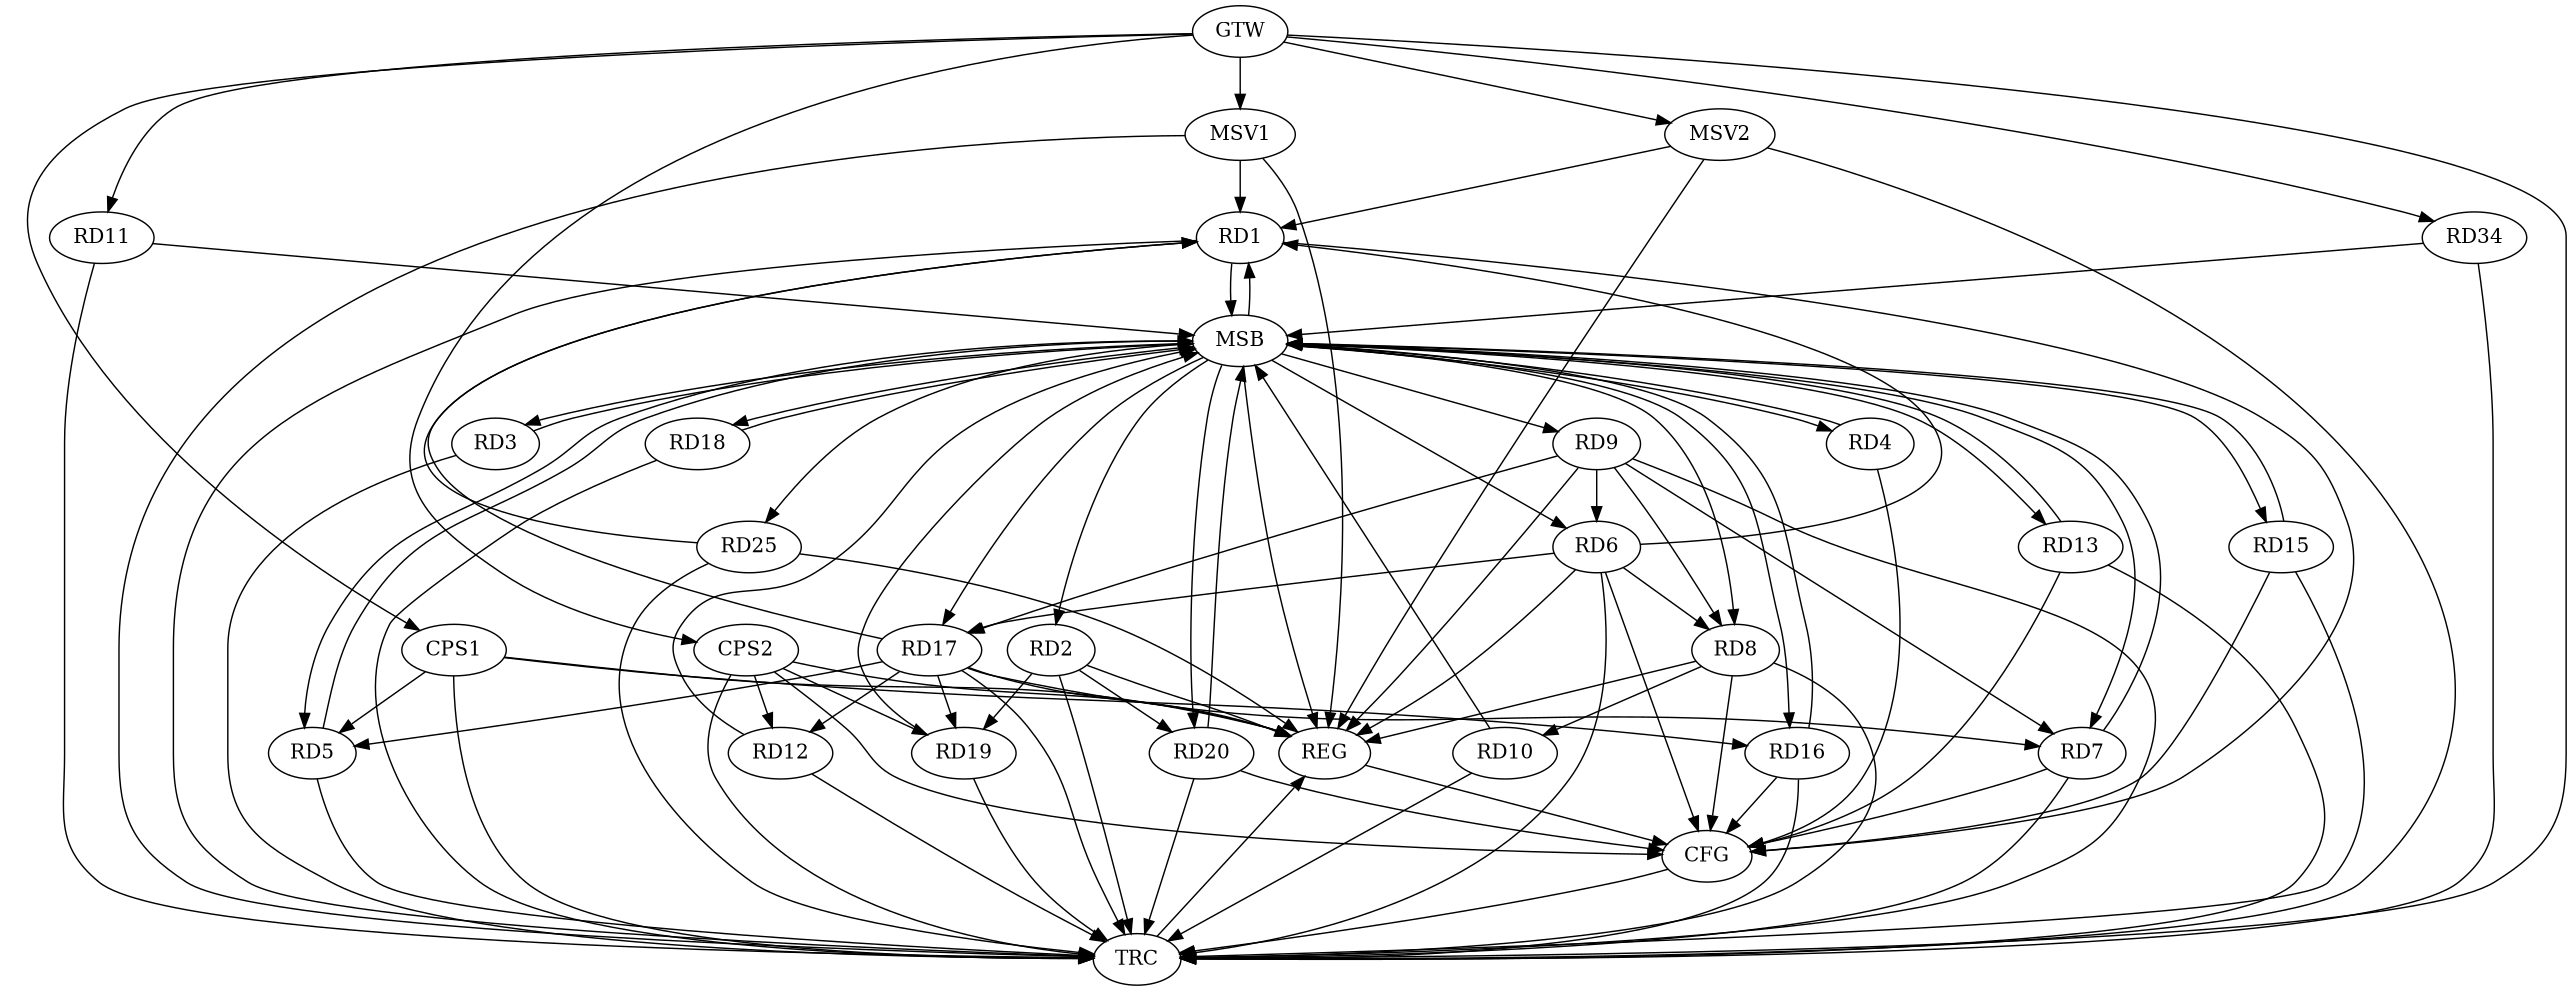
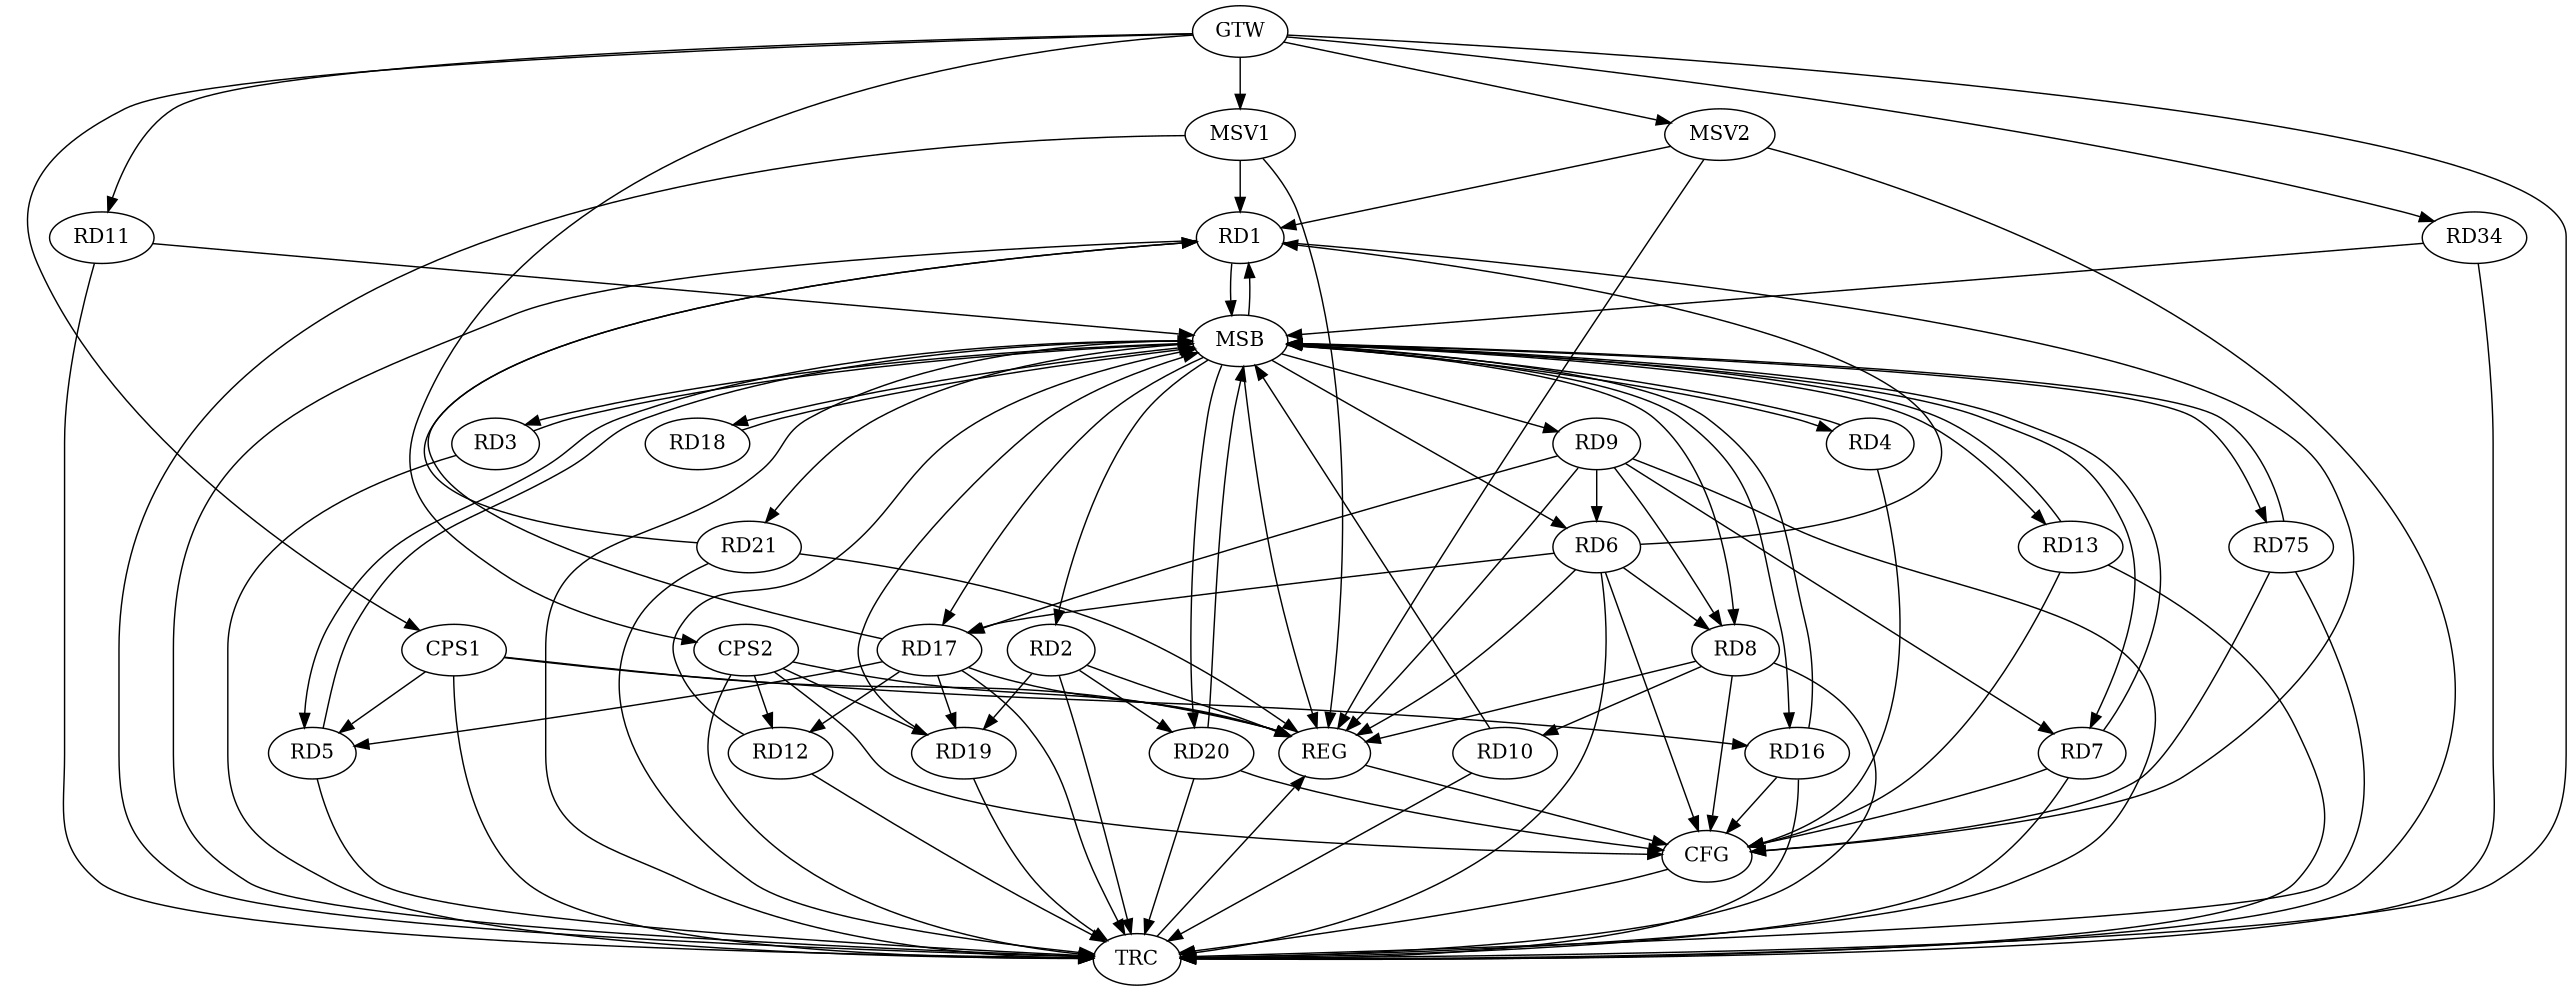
(749, 547) -> (749, 547)
(2281, 547) -> (2281, 547)
(1628, 717) -> none
(480, 882) -> (549, 623)
